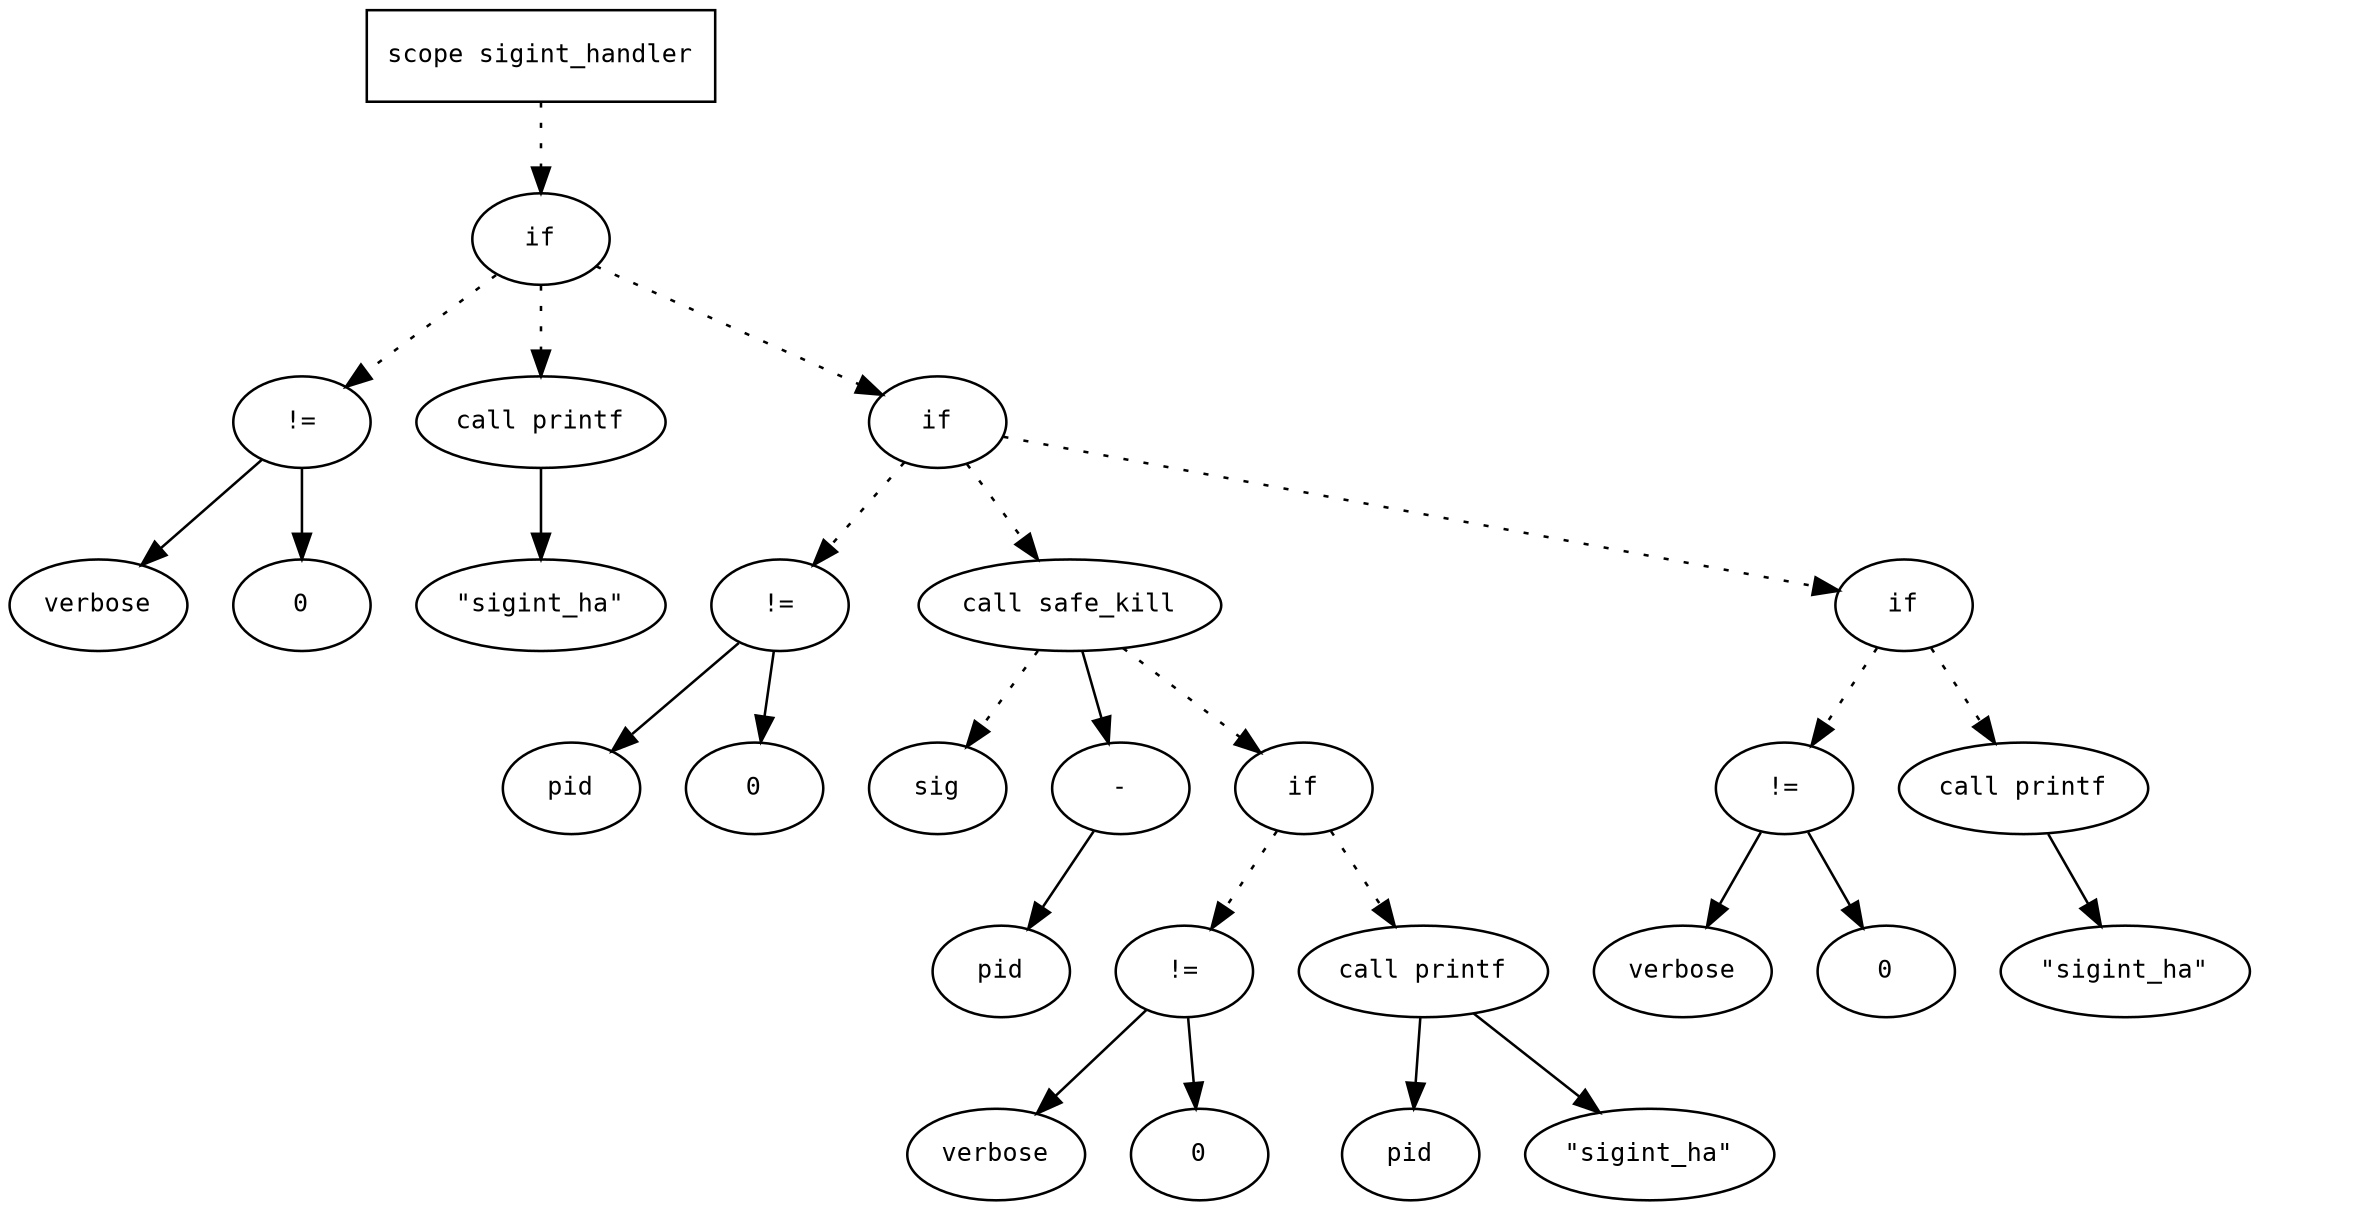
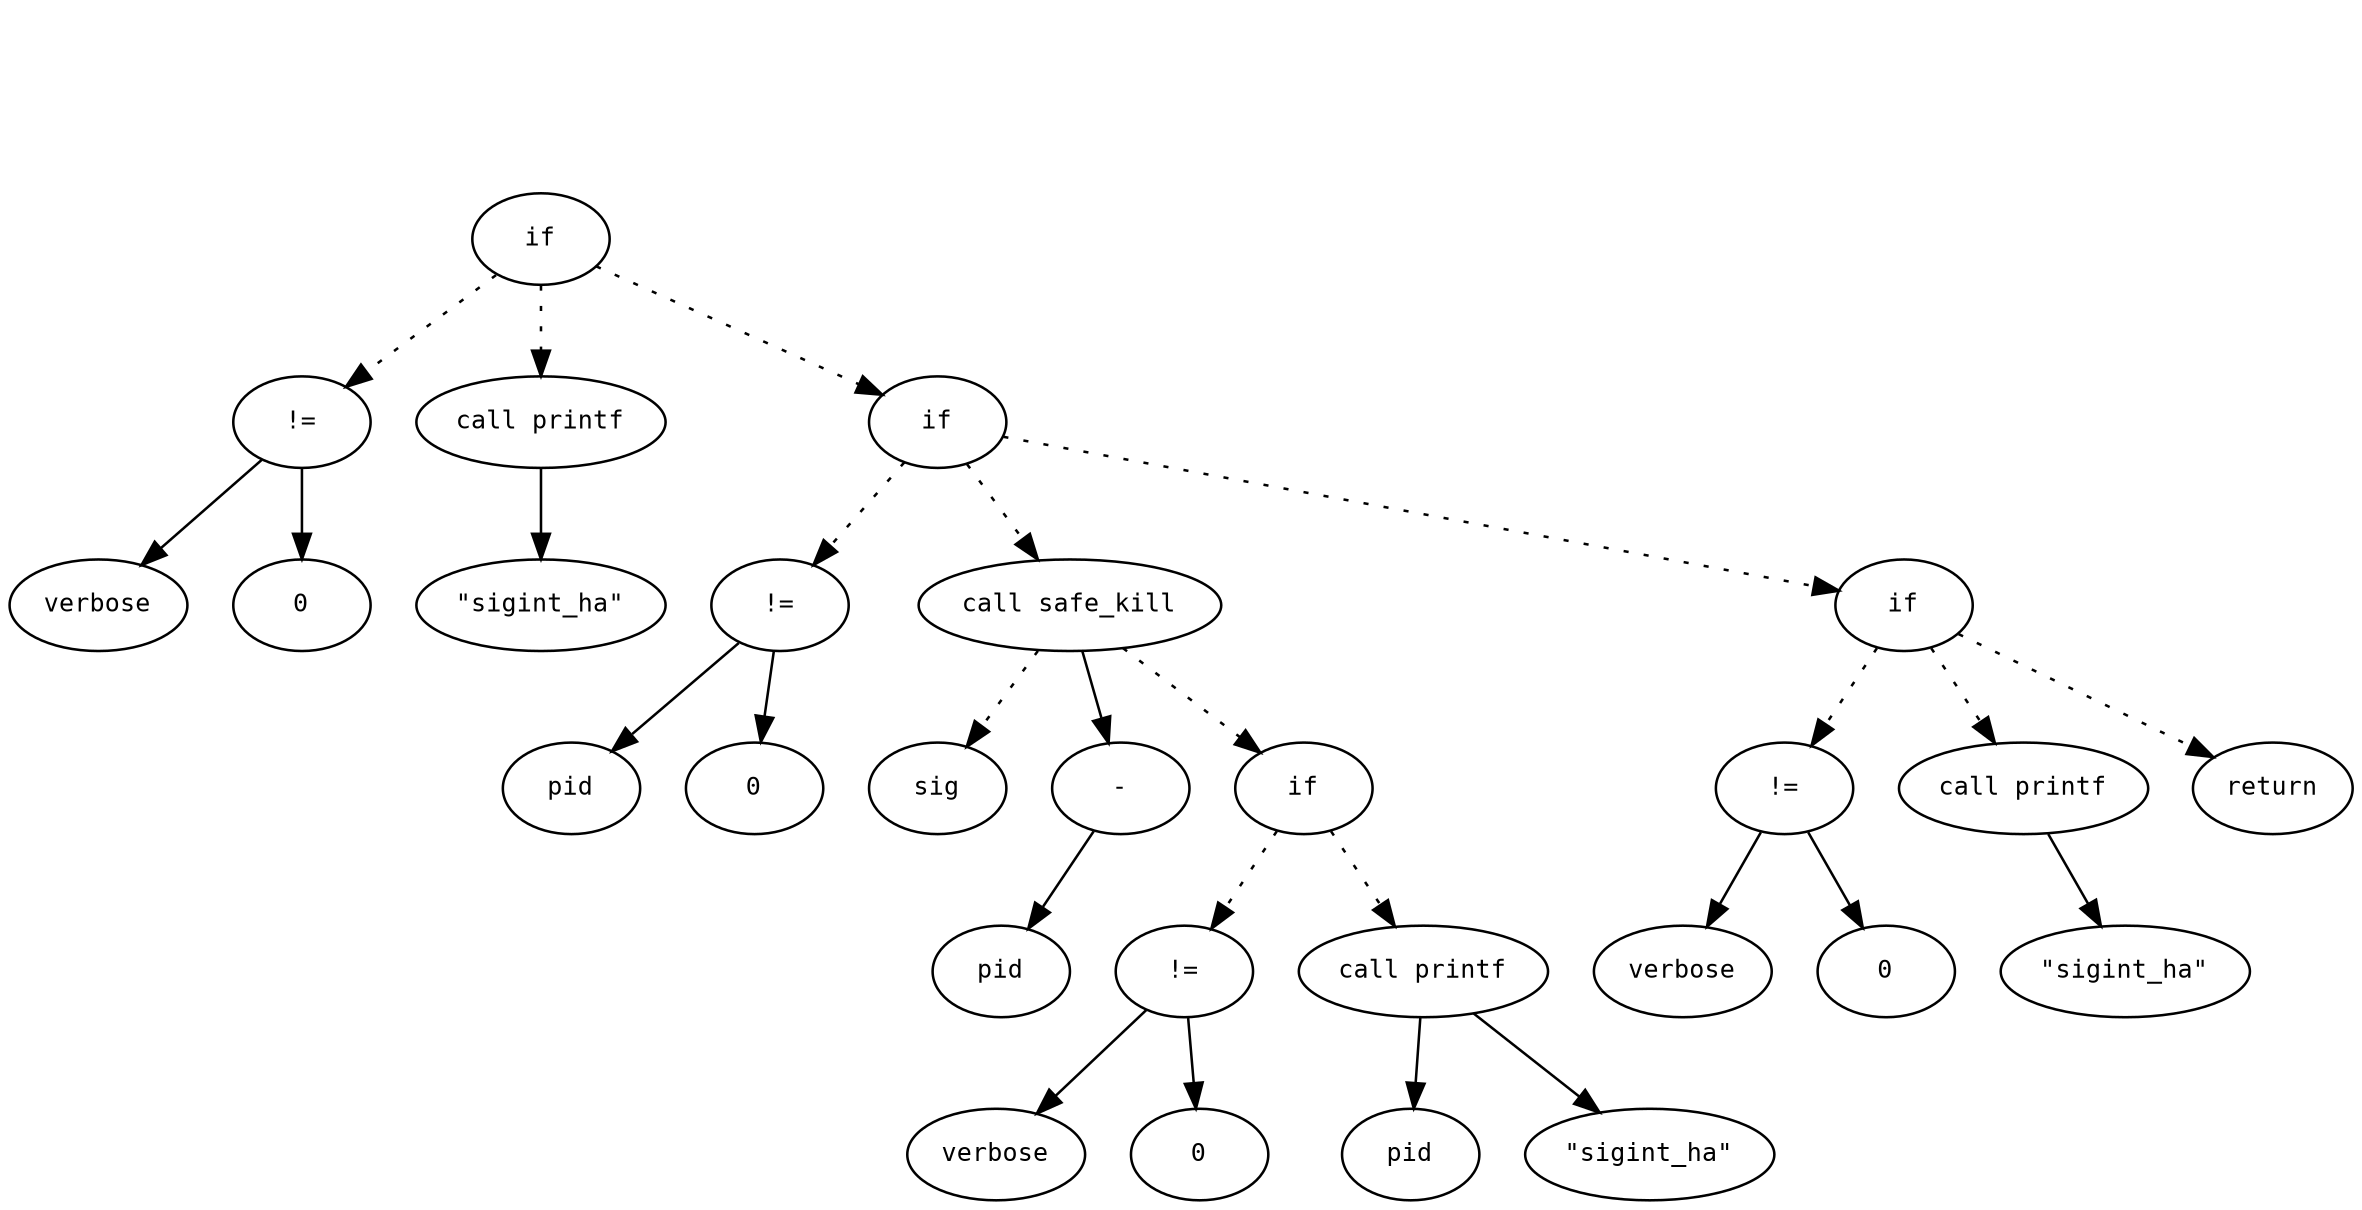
(541, 56) -> none
none -> (2273, 788)
